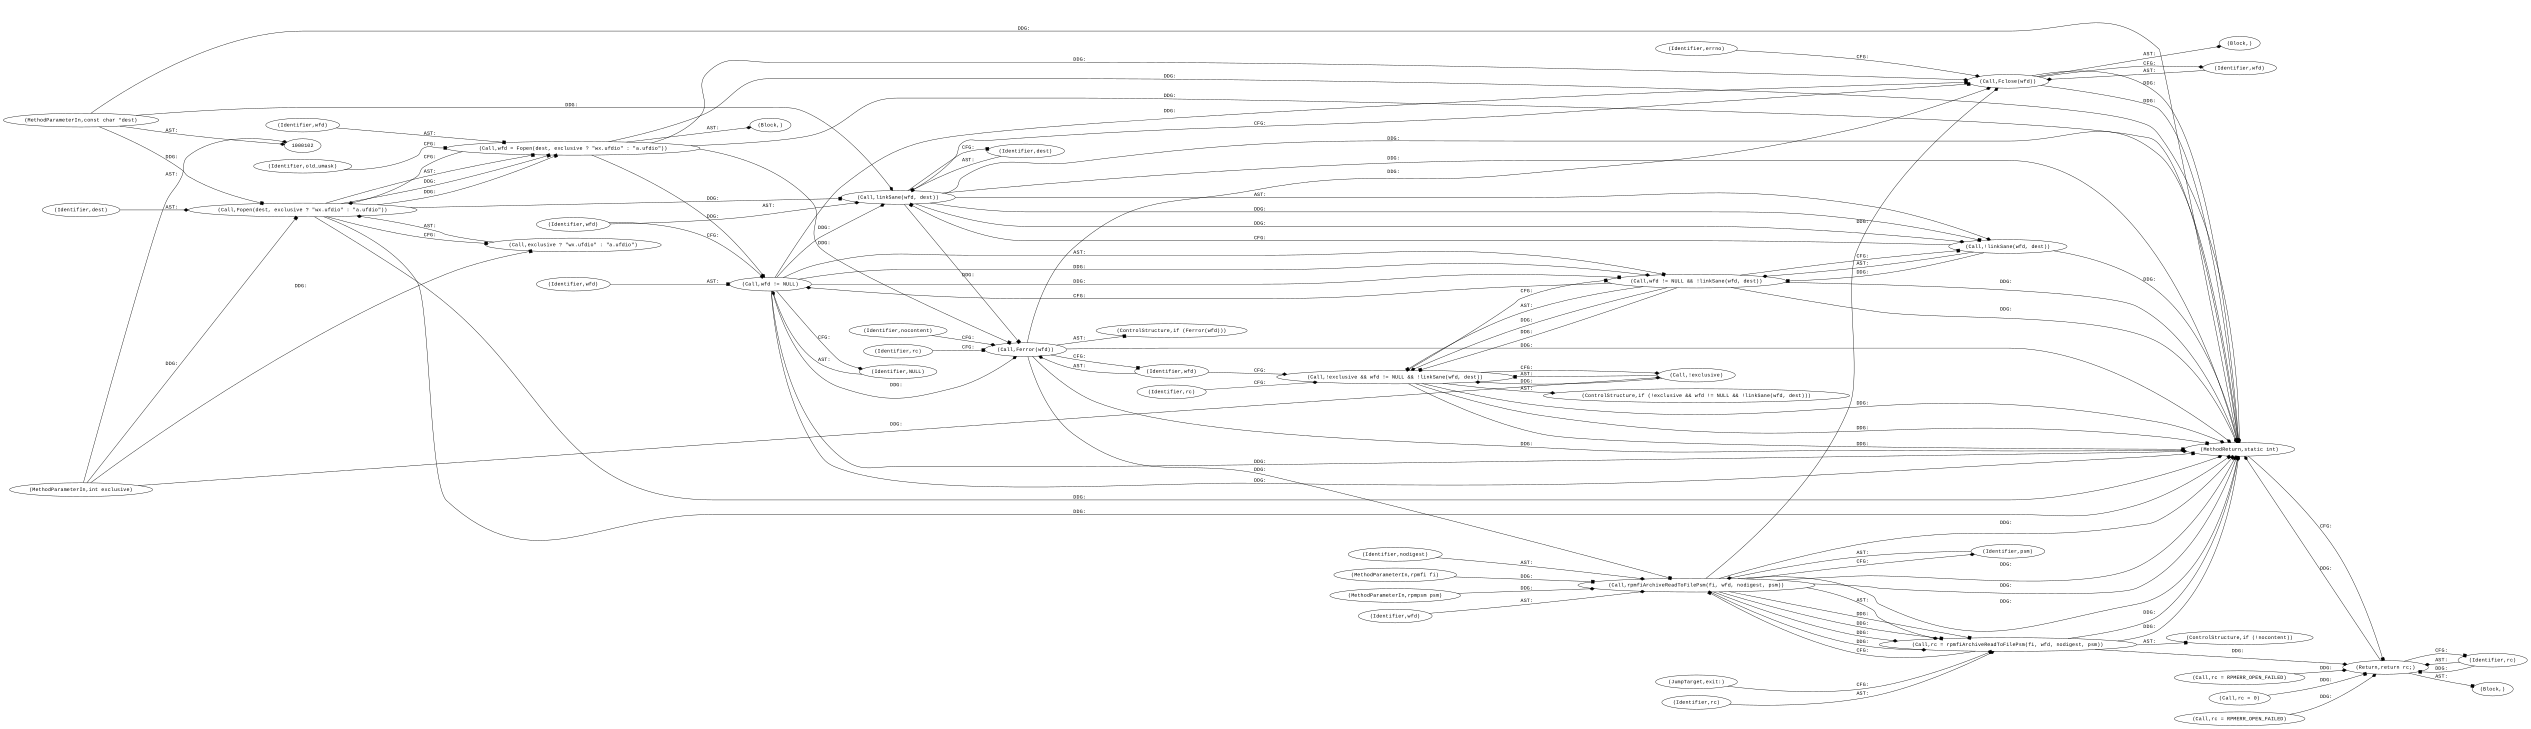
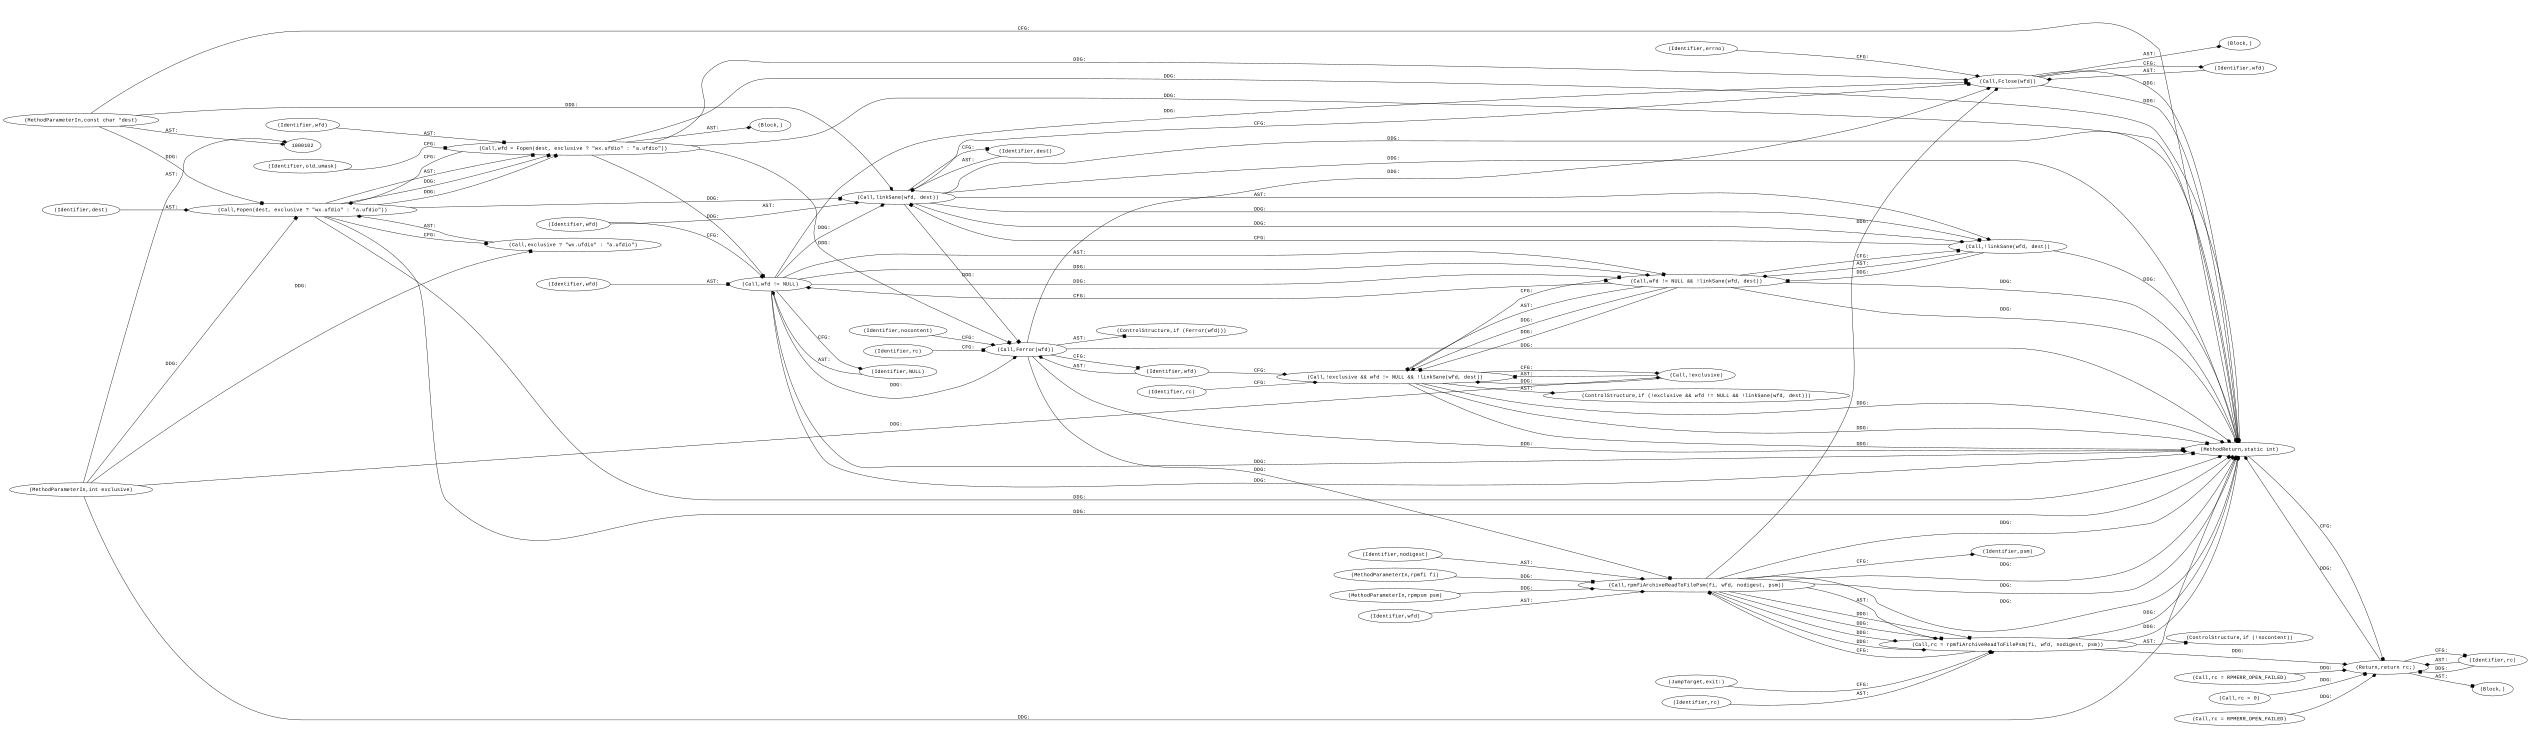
(1026, 28) -> (1026, 28)
(1851, 558) -> none
none -> (1179, 720)
